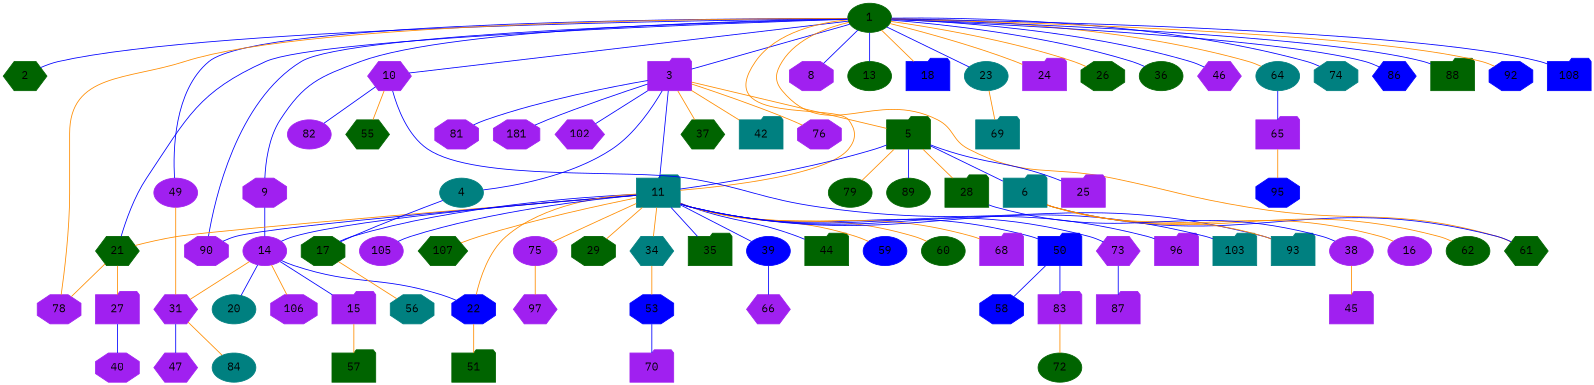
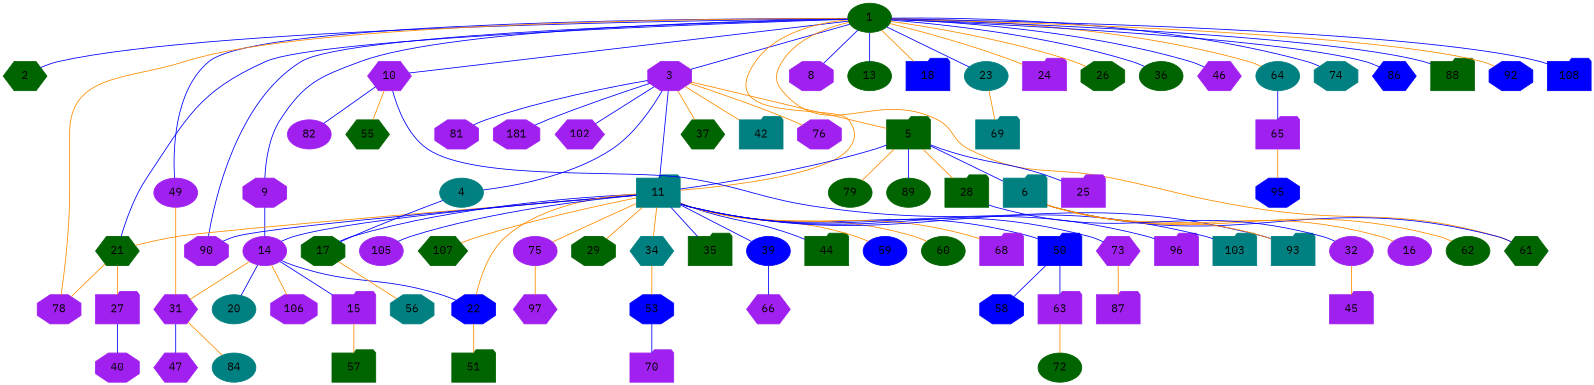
(670, 76) -> (670, 76)
(1351, 251) -> (1351, 251)
(1118, 280) -> (1118, 280)
(1060, 309) -> (1060, 309)
